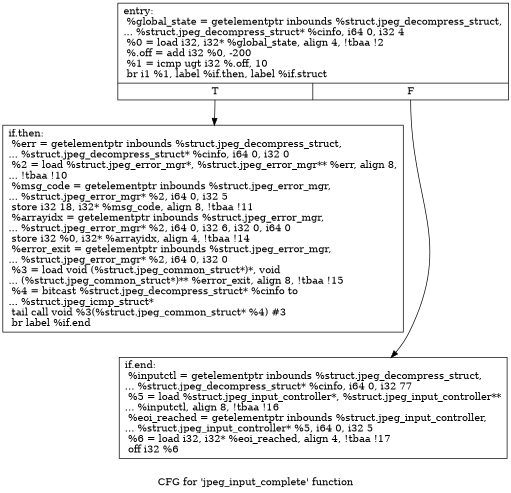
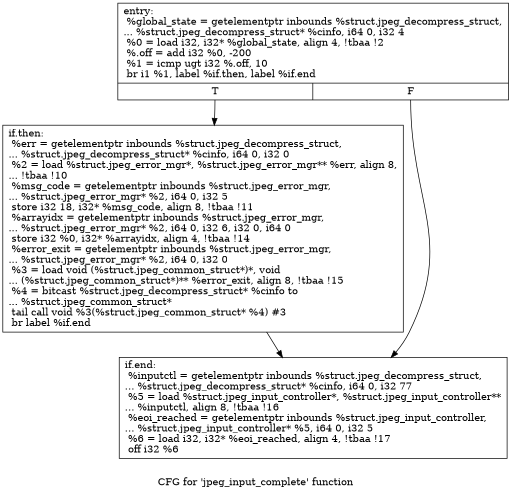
(225, 74) -> (220, 74)
(81, 302) -> (90, 302)
none -> (273, 342)
